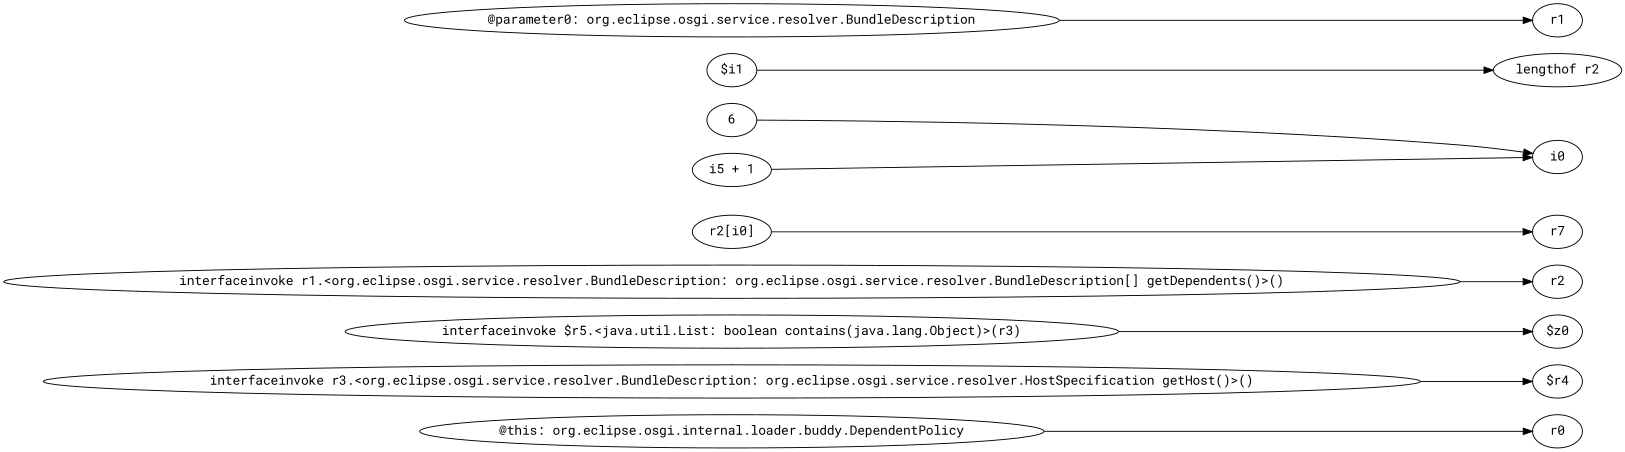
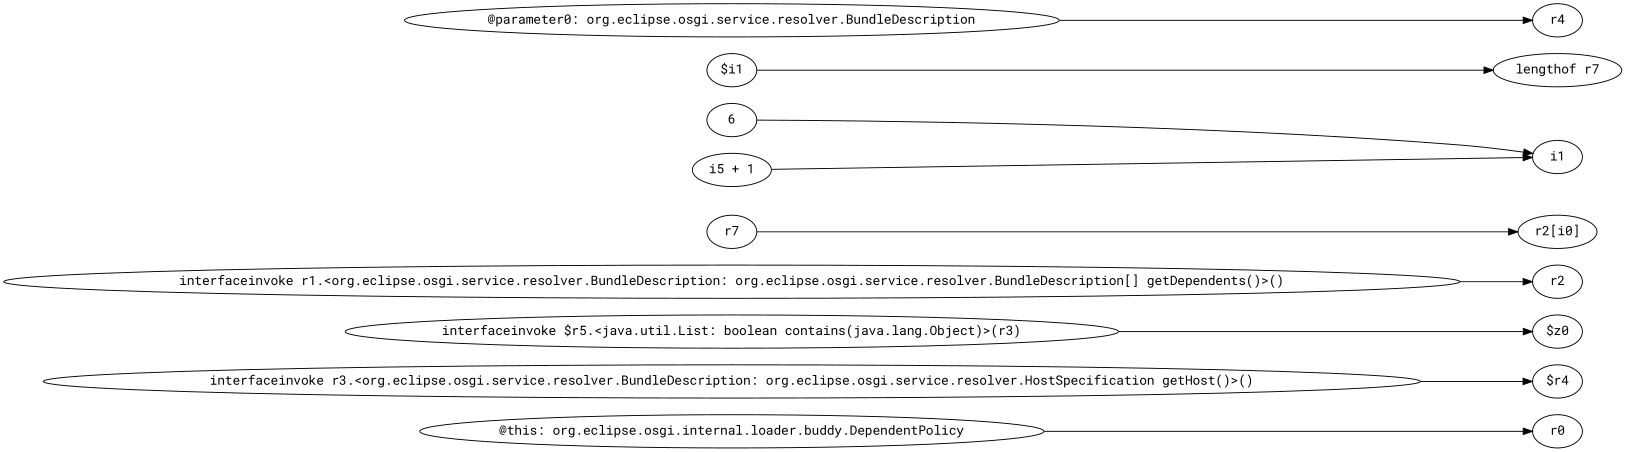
(1557, 20) -> (1557, 20)
(1557, 70) -> (1557, 70)
(1557, 157) -> (1557, 157)
(1147, 232) -> (1133, 232)
